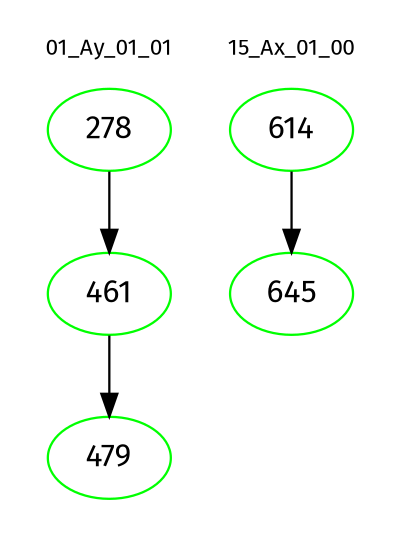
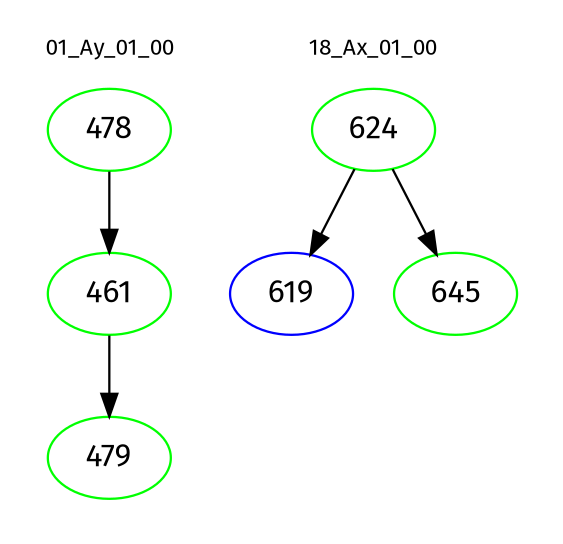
(109, 49) -> (110, 49)
(292, 49) -> (374, 49)
(109, 130) -> (109, 130)
(292, 130) -> (374, 130)
none -> (292, 294)
